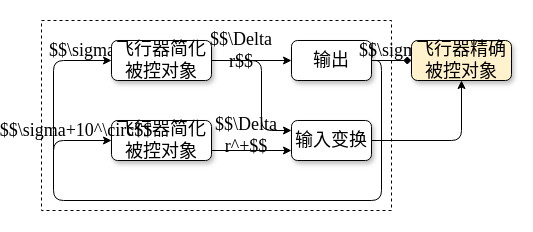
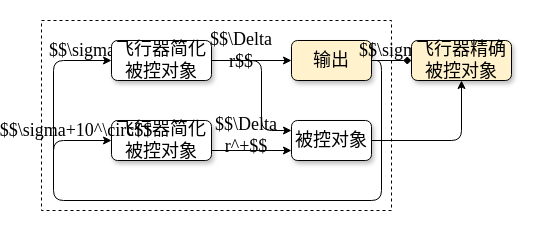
(332, 61) -> (332, 61)
(332, 141) -> (332, 141)
